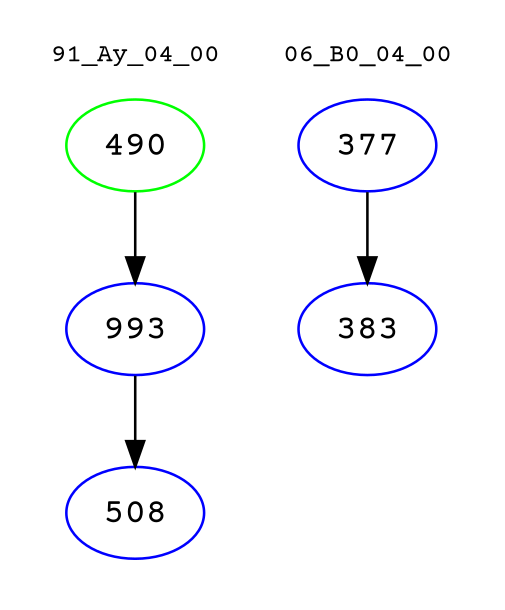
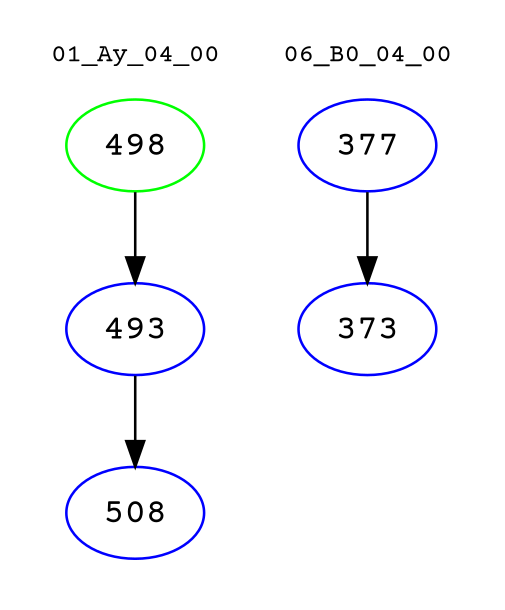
(136, 55) -> (136, 55)
(135, 145) -> (135, 145)
(135, 329) -> (135, 329)
(367, 329) -> (367, 329)
